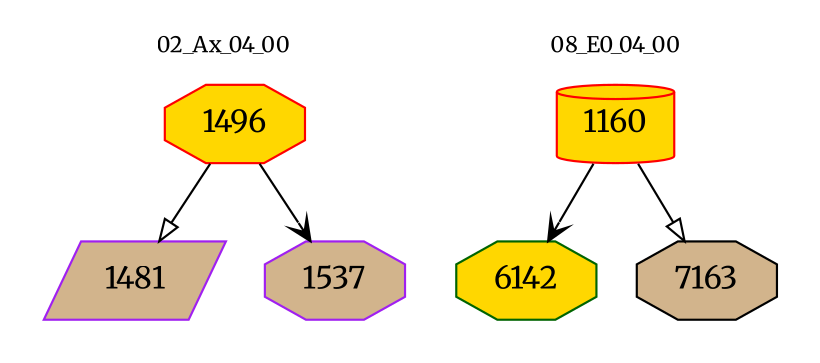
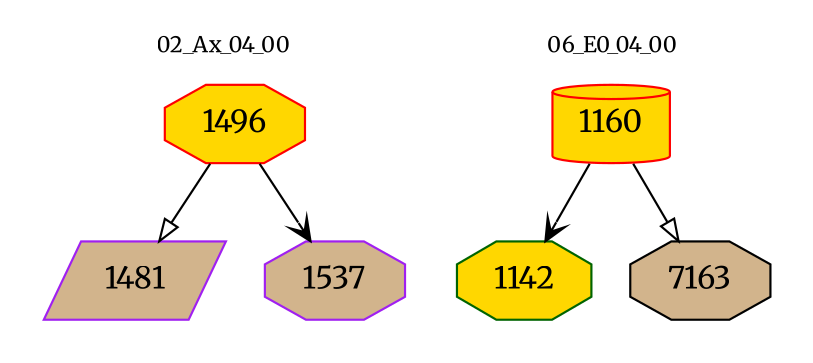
(617, 47) -> (613, 47)
(526, 281) -> (524, 281)
